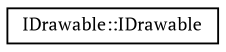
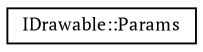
(113, 26) -> (102, 26)
